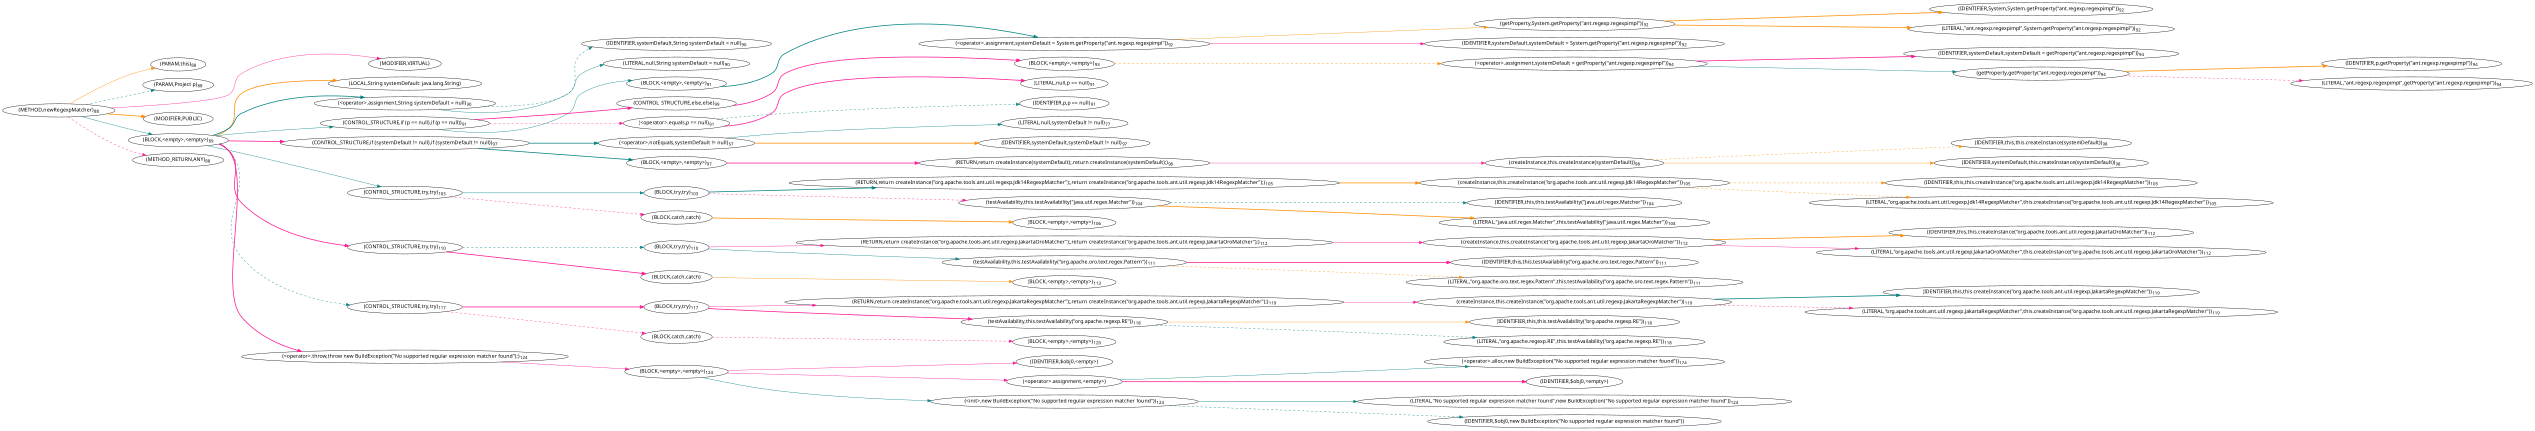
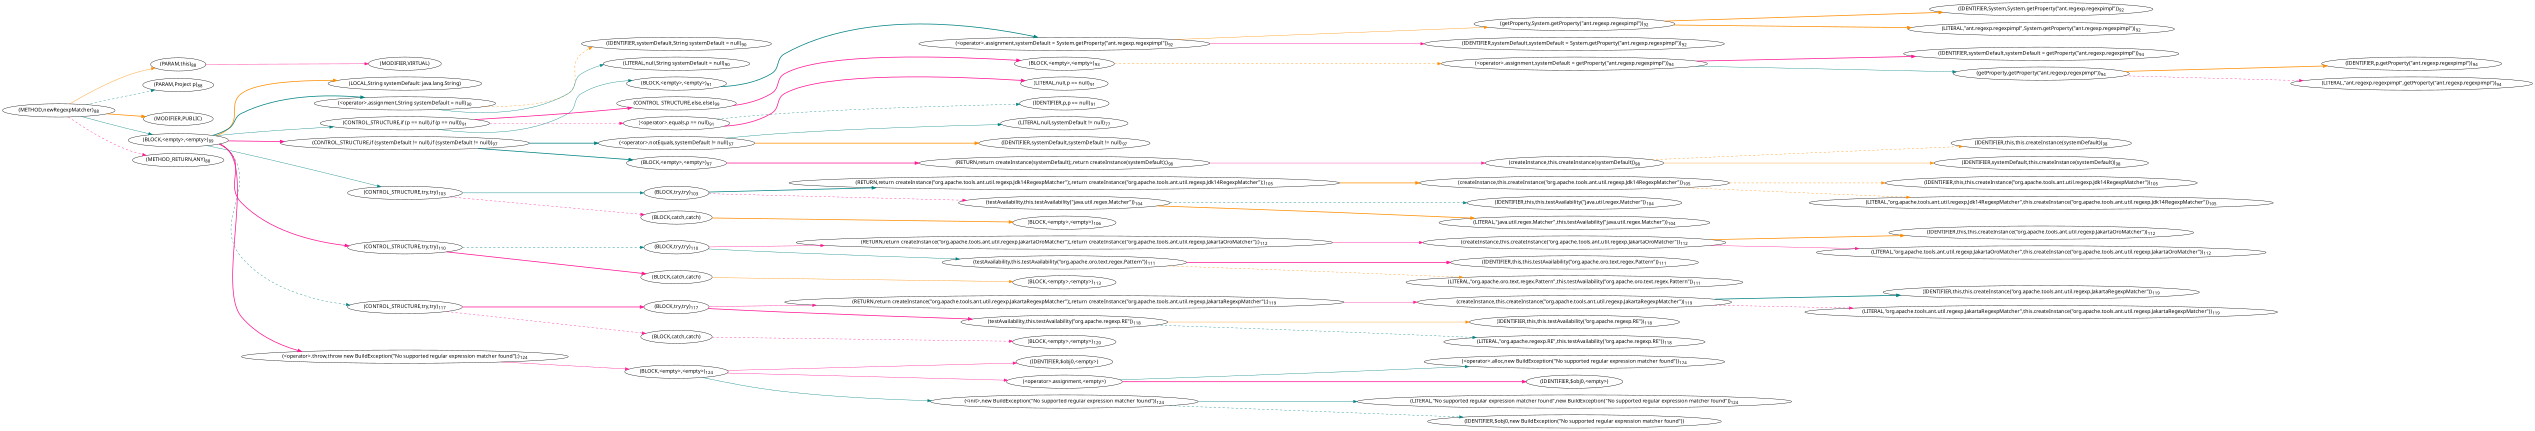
(240, 75) -> (285, 64)
(536, 104) -> (536, 104)
